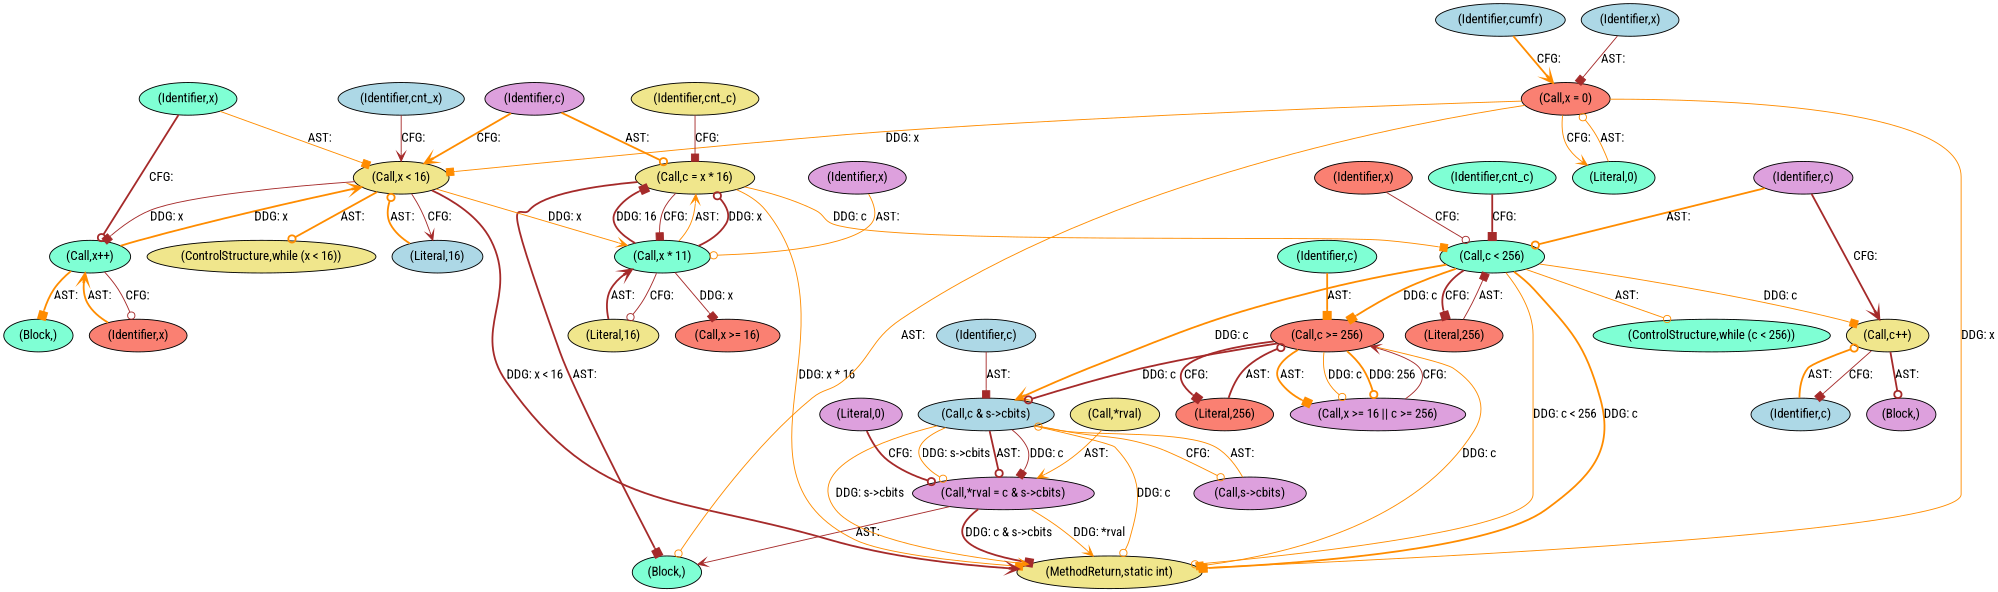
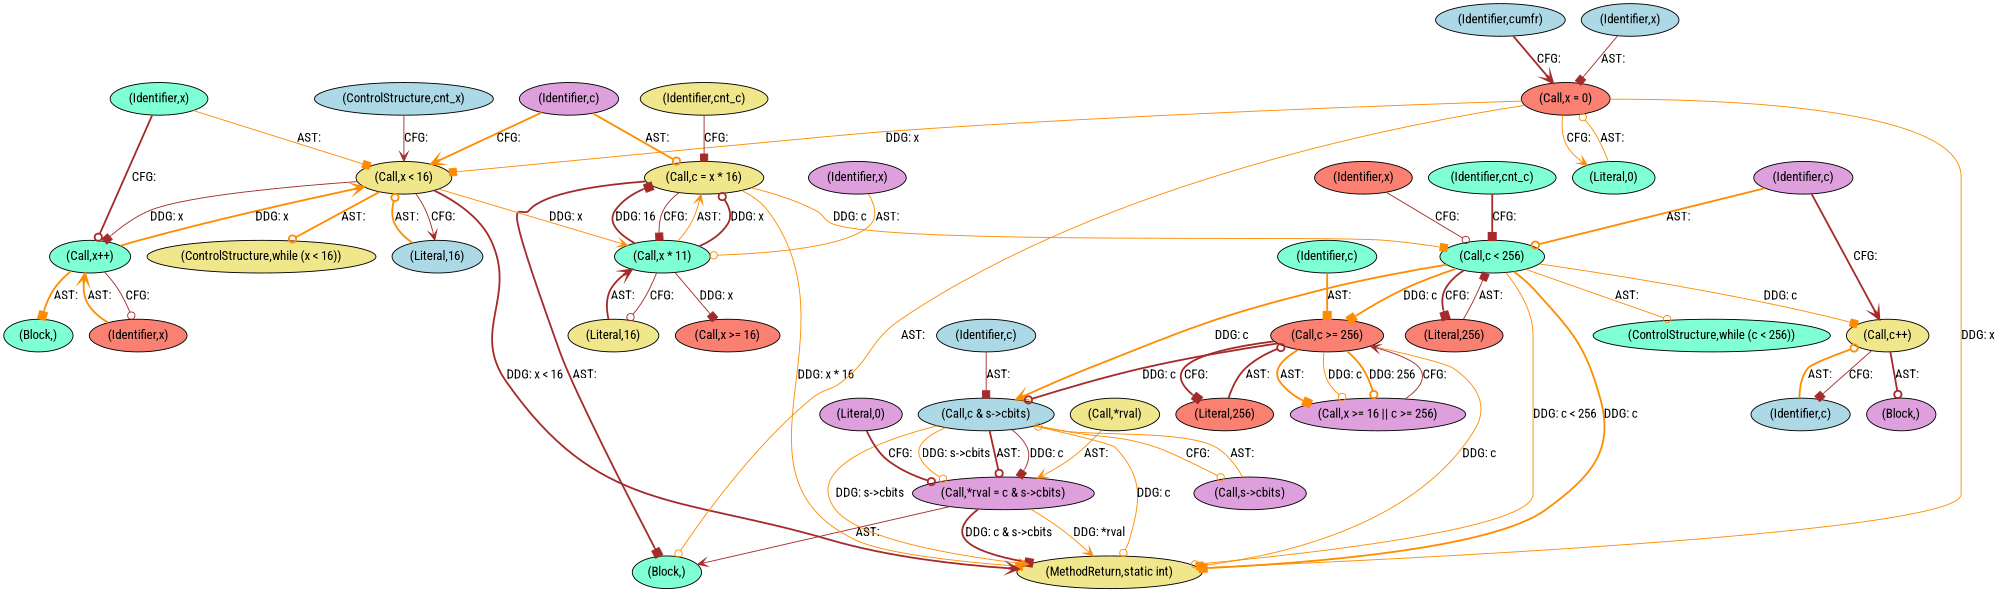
(1530, 56) -> (1530, 56)
(401, 99) -> (404, 99)
